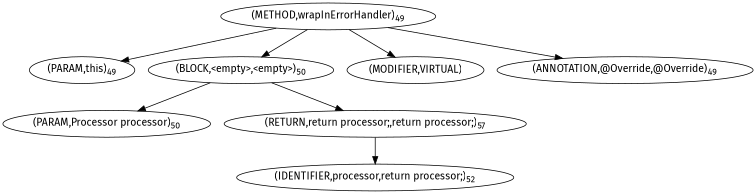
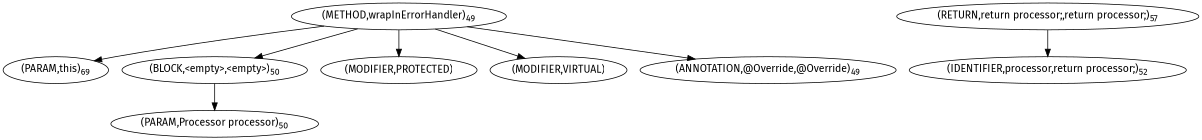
(112, 69) -> (86, 69)
none -> (399, 70)
(304, 95) -> none
